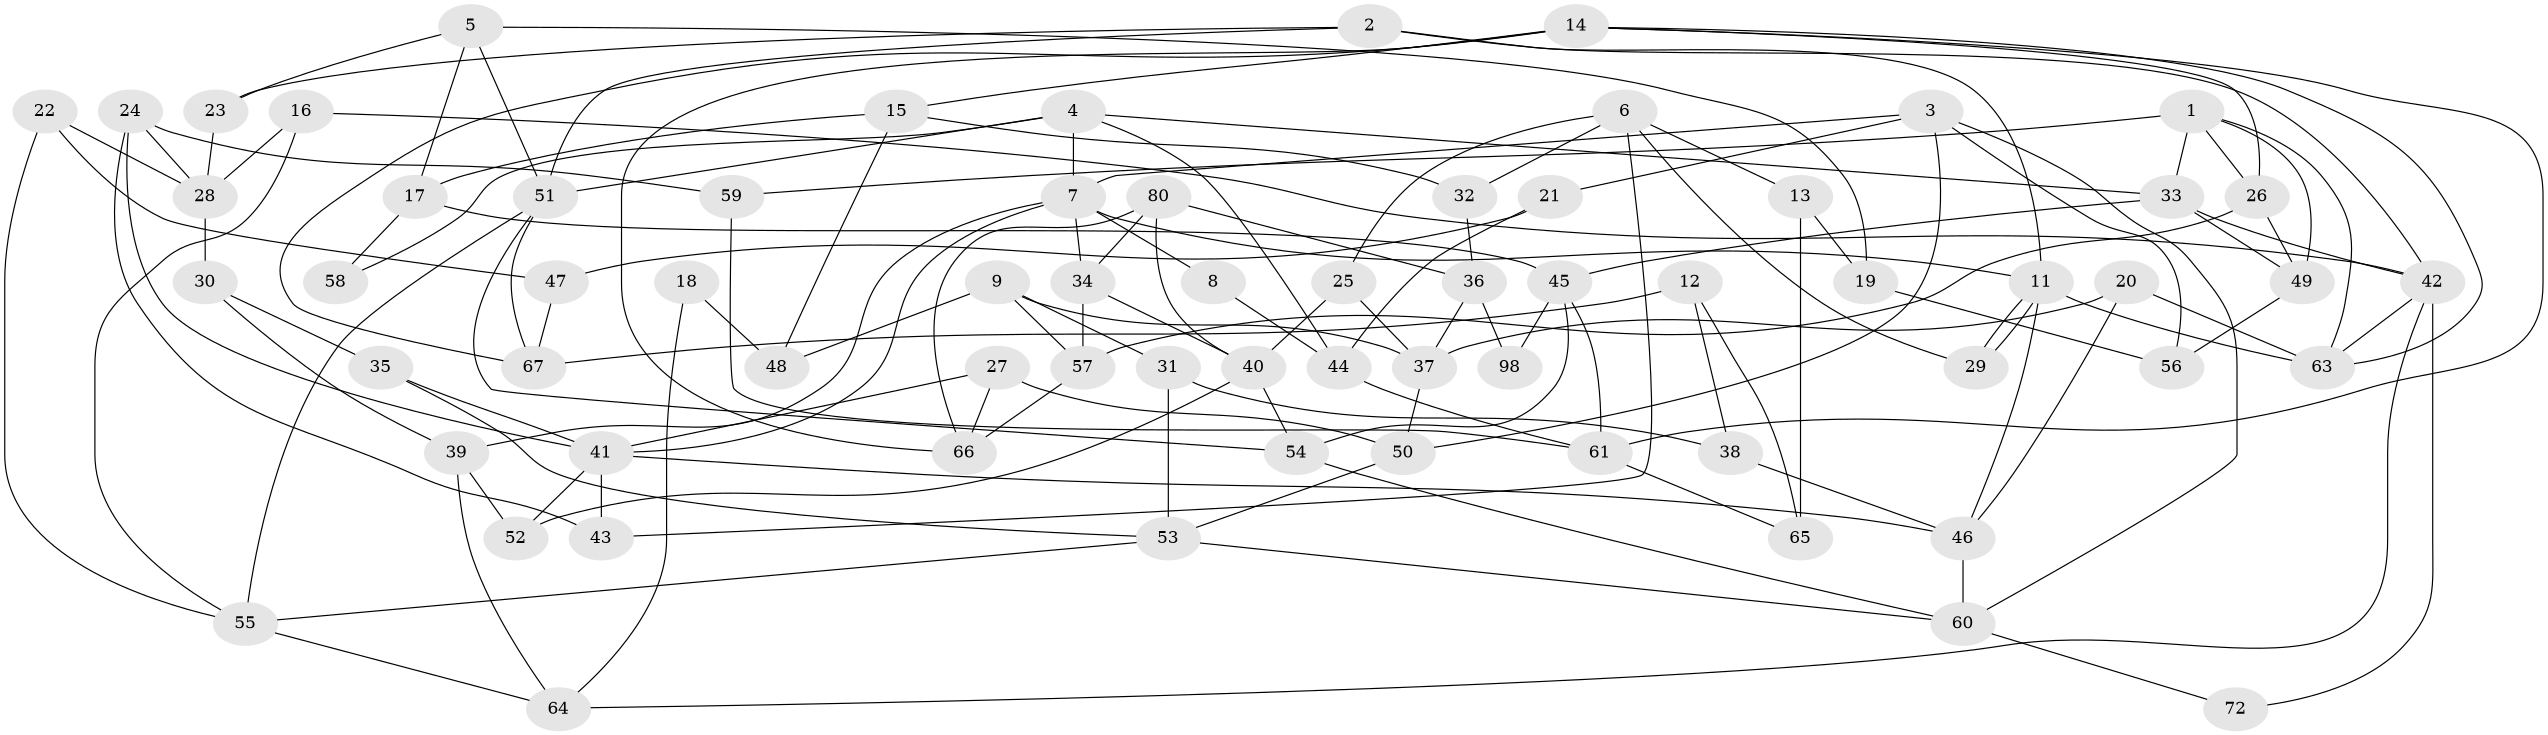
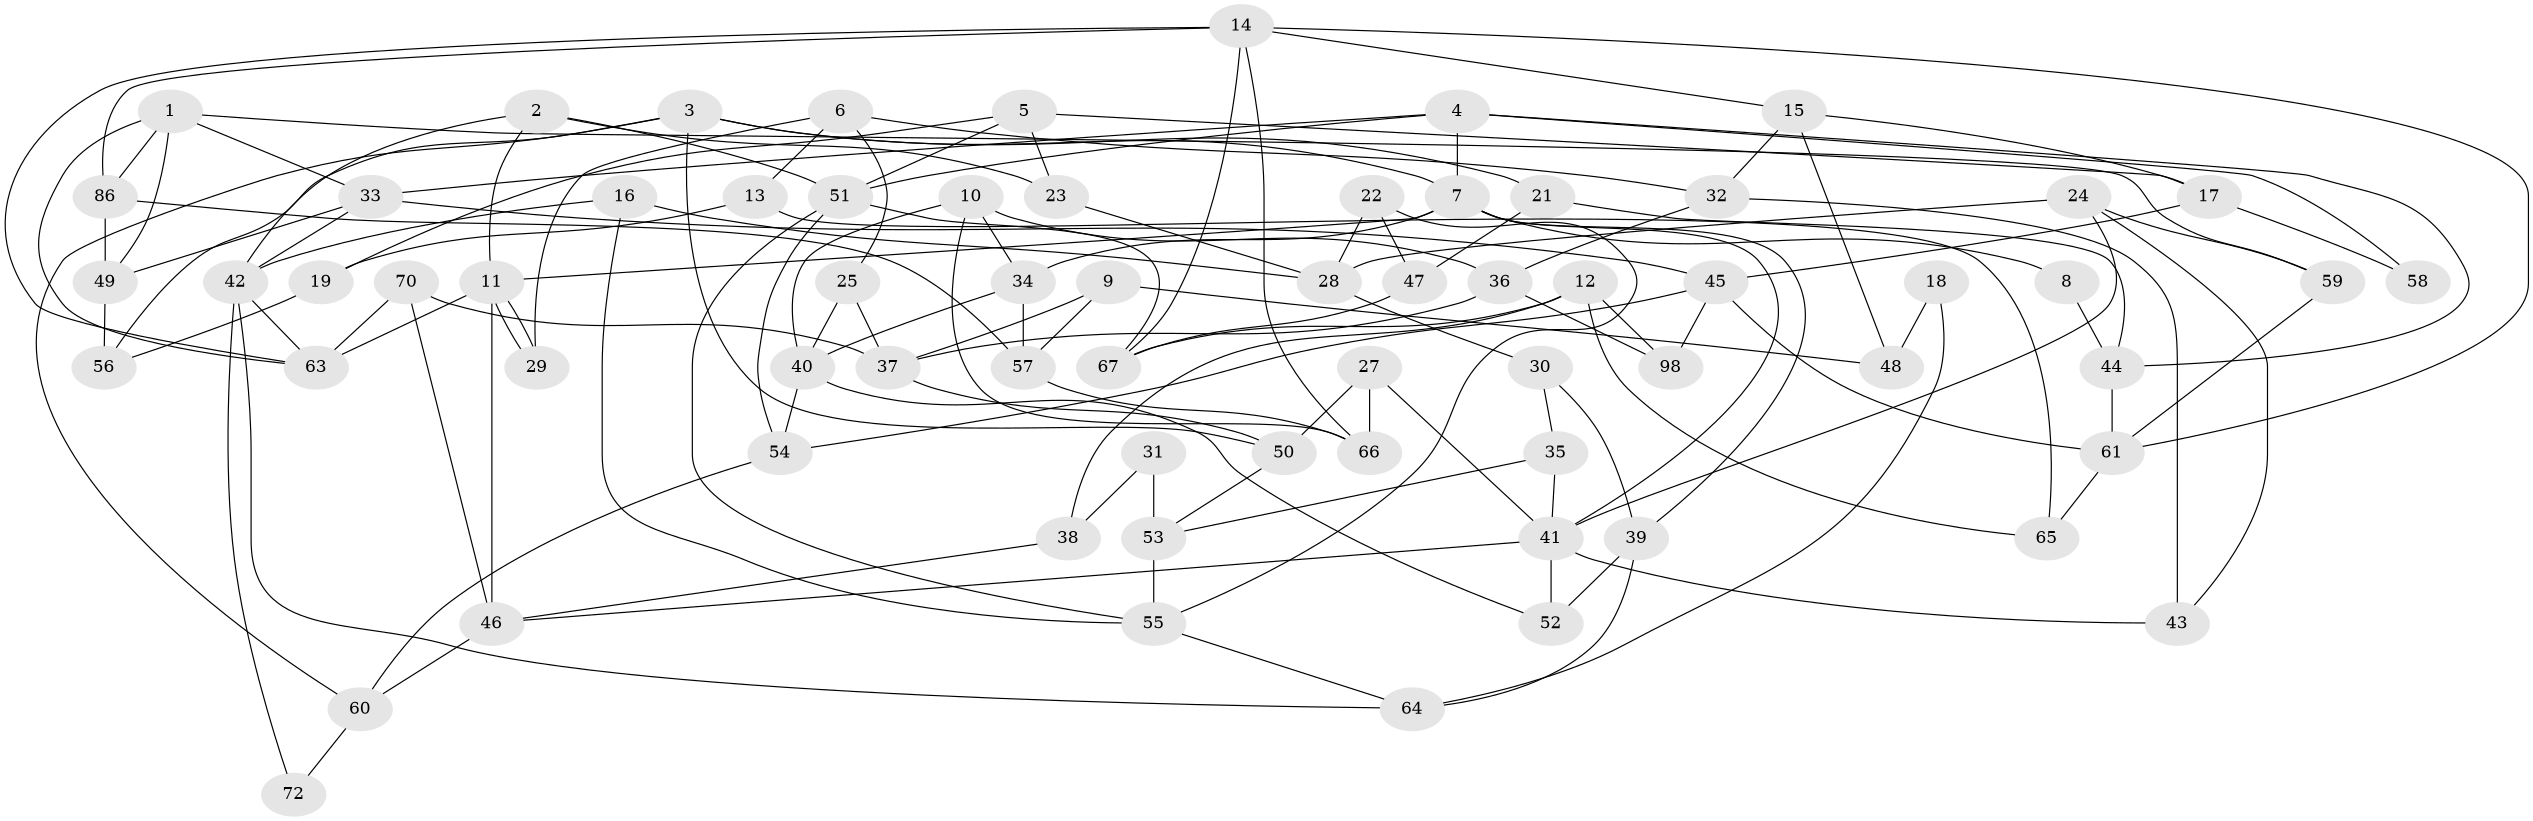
(1159, 197) -> (971, 197)
(2257, 197) -> (105, 197)
(2127, 282) -> (406, 282)
(1074, 321) -> none
none -> (1628, 325)
(1310, 503) -> (2134, 261)
(1566, 581) -> none
